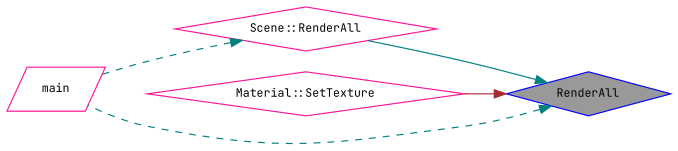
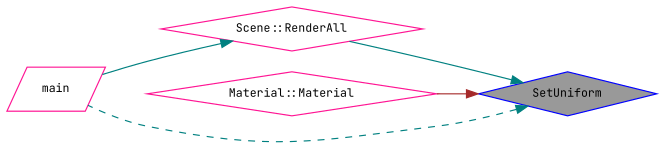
(166, 57) -> (161, 58)
(306, 94) -> (292, 94)
(588, 94) -> (568, 94)
